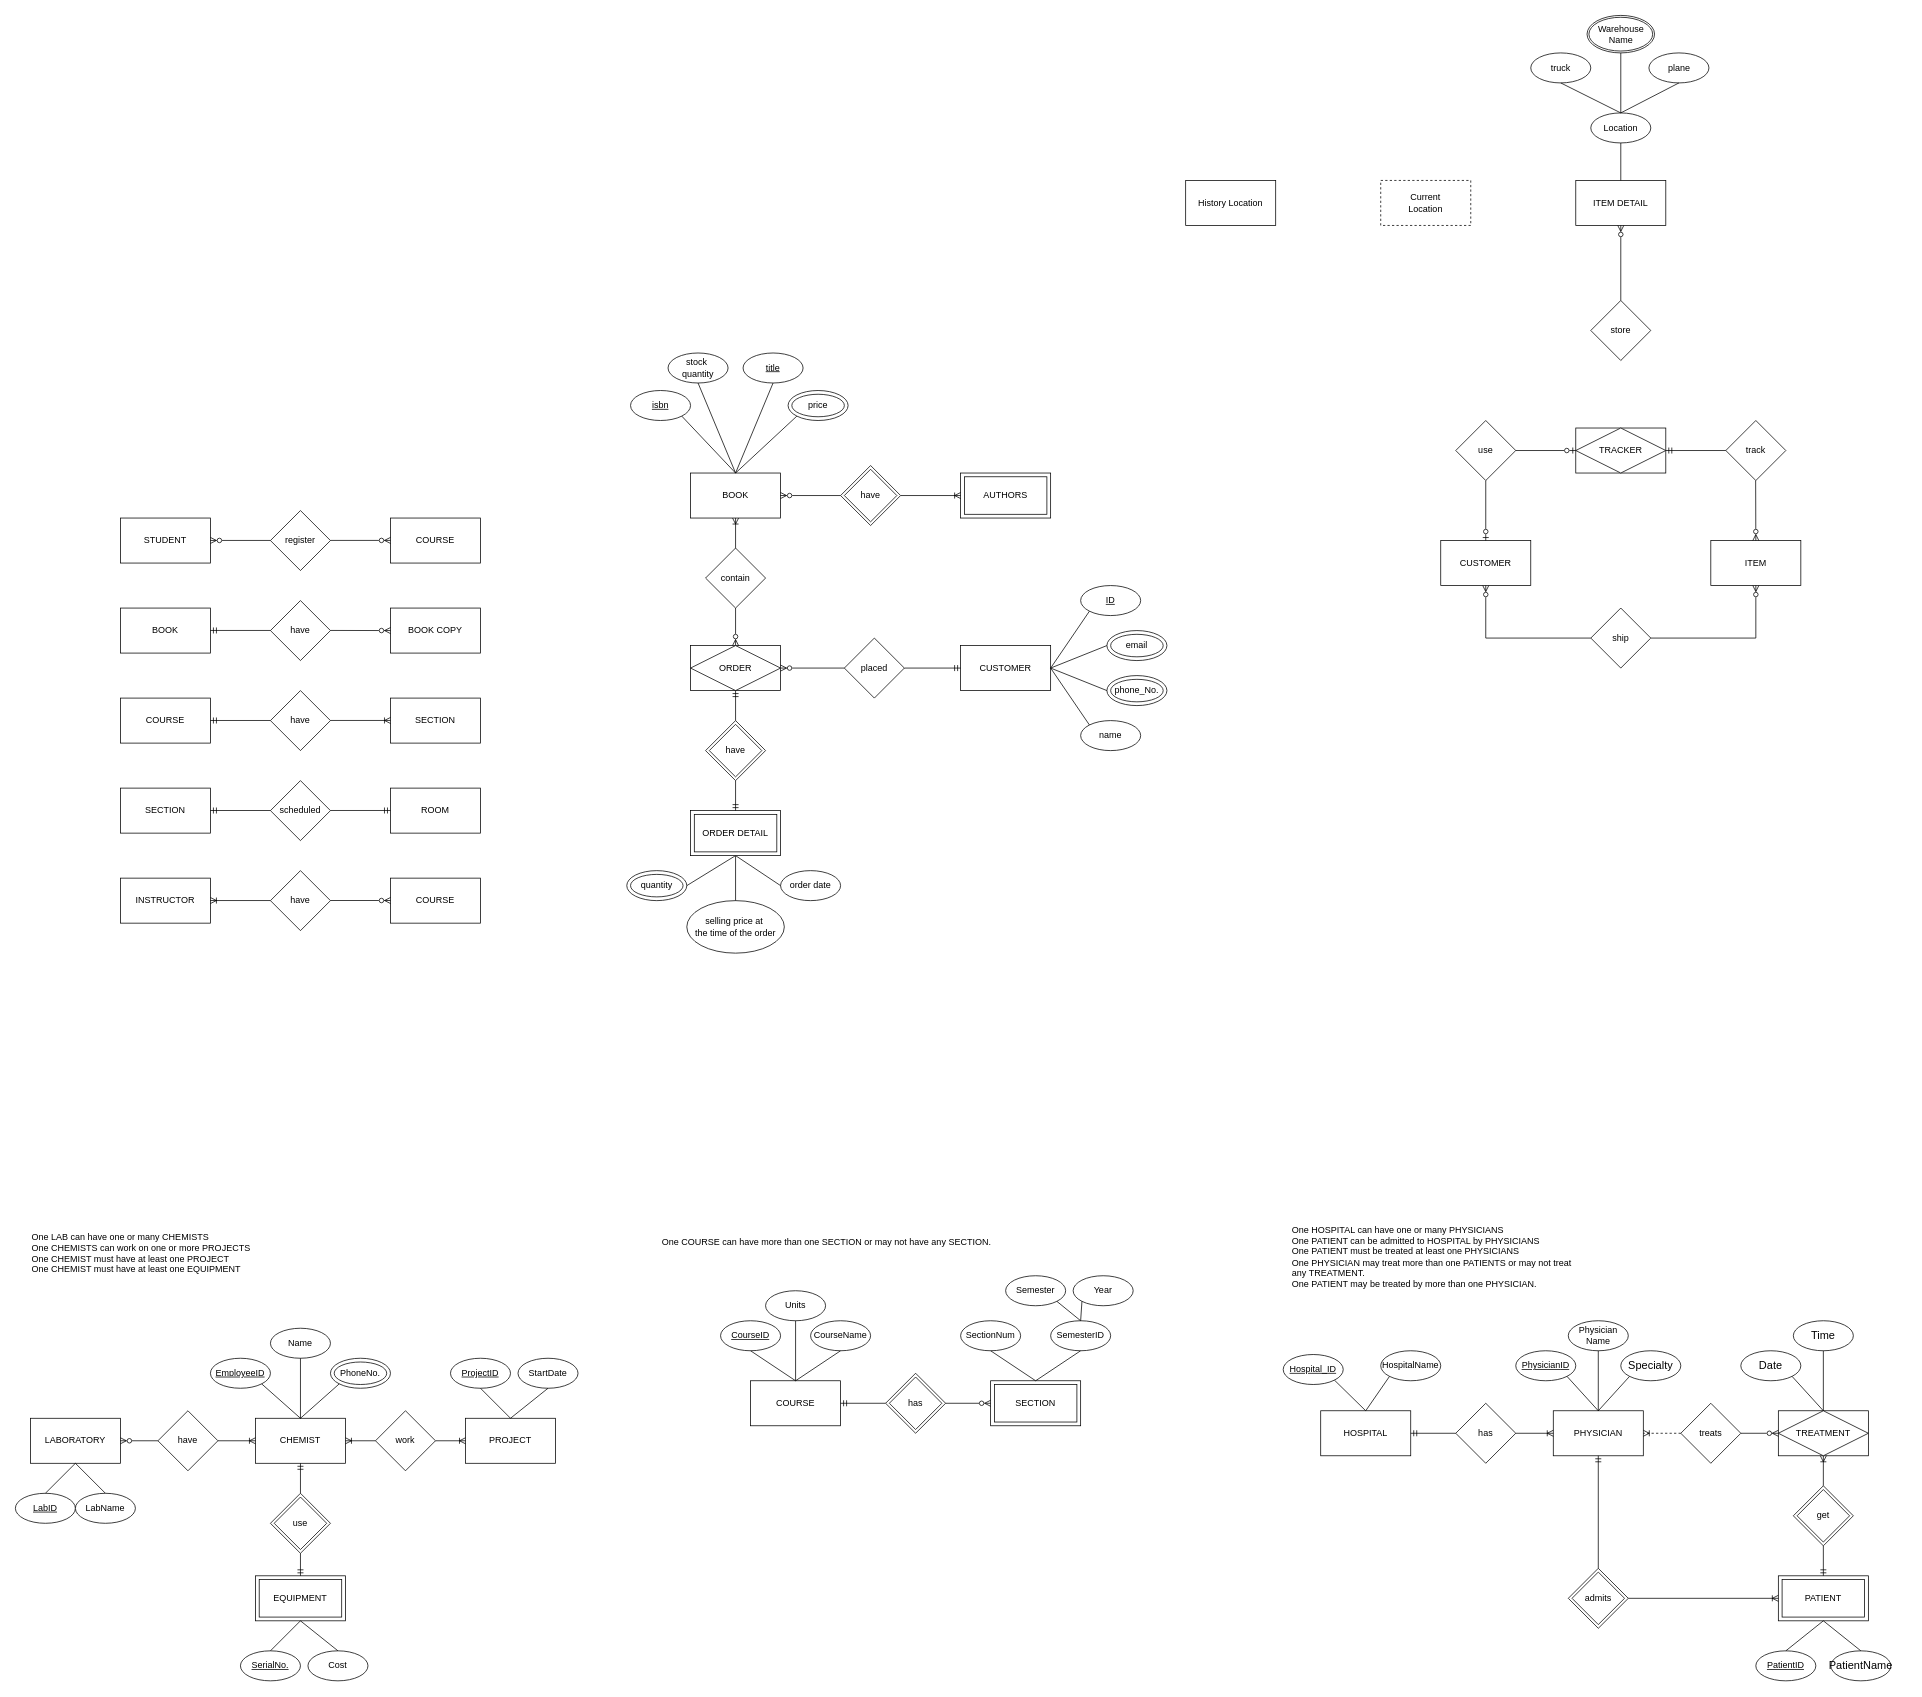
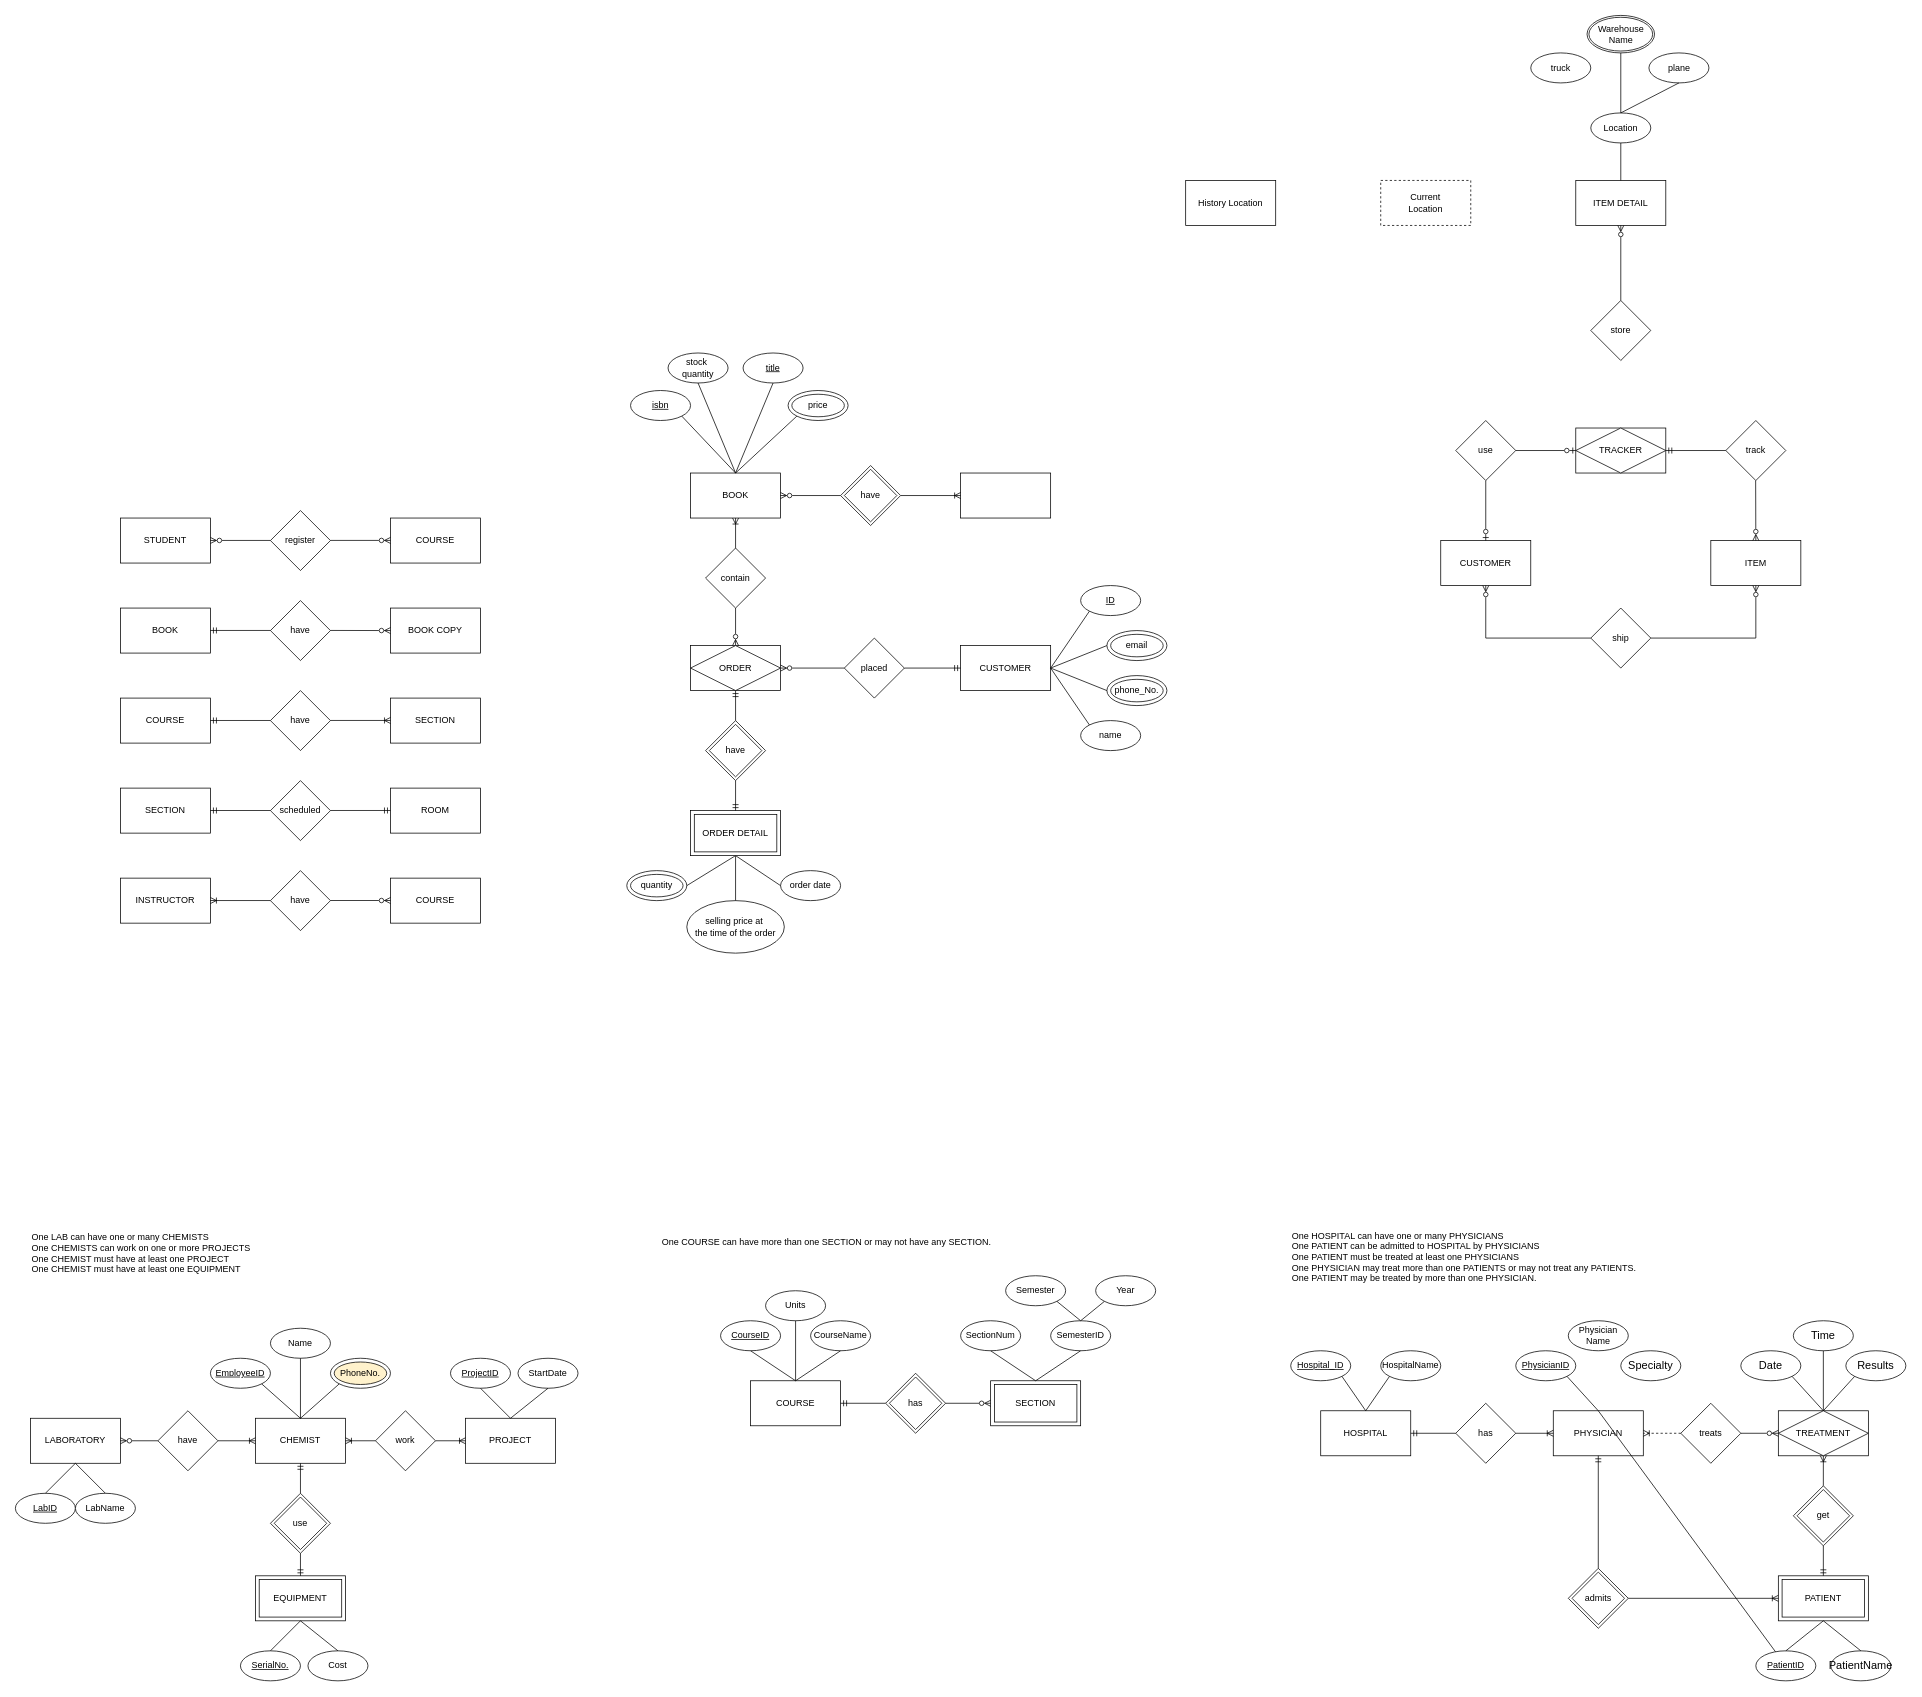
(1589, 97) -> none
(1005, 495) -> none
(1467, 1257) -> (1467, 1257)
(1103, 1290) -> (1125, 1290)
none -> (1875, 1365)
(1313, 1369) -> (1320, 1365)
(360, 1373) -> (360, 1373)
(1598, 1378) -> (1687, 1531)
(1614, 1392) -> none
none -> (1839, 1393)
